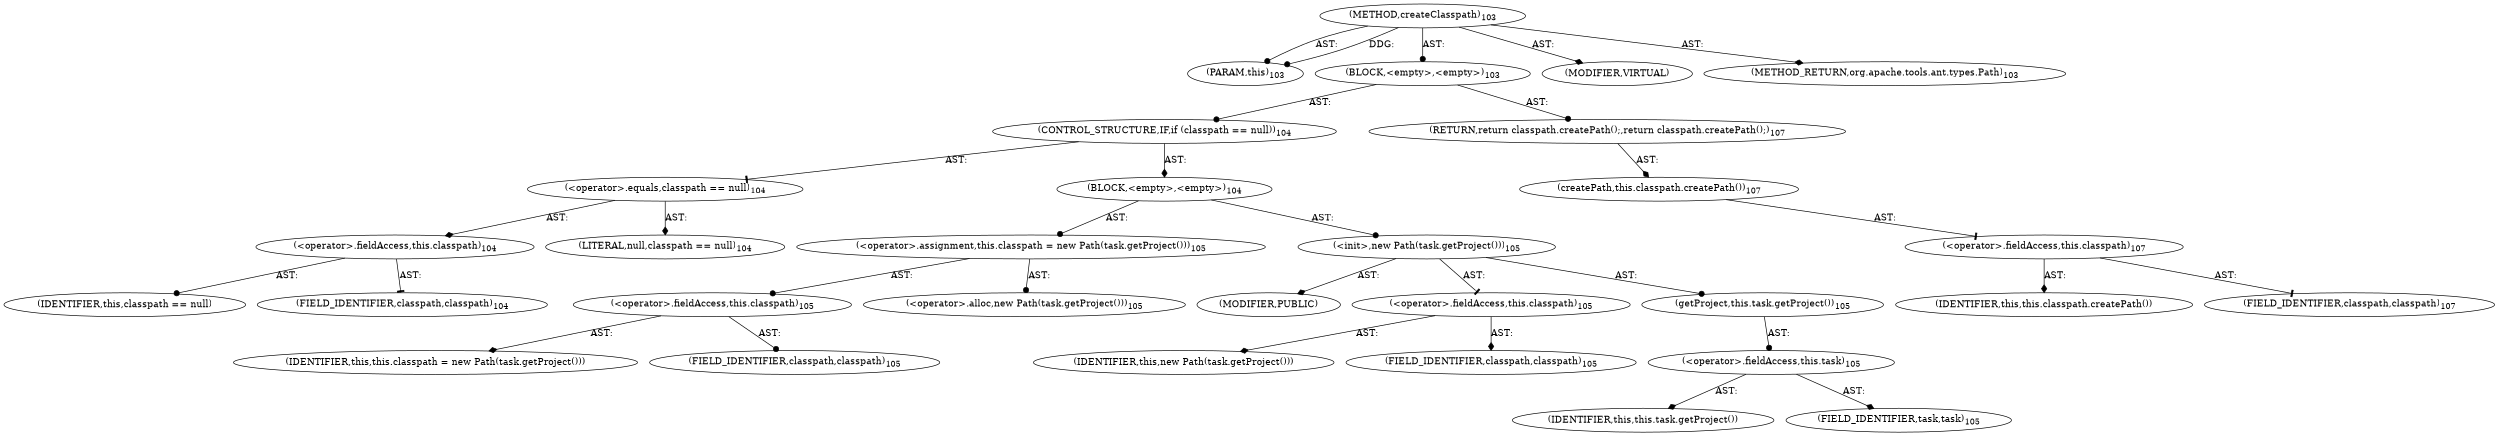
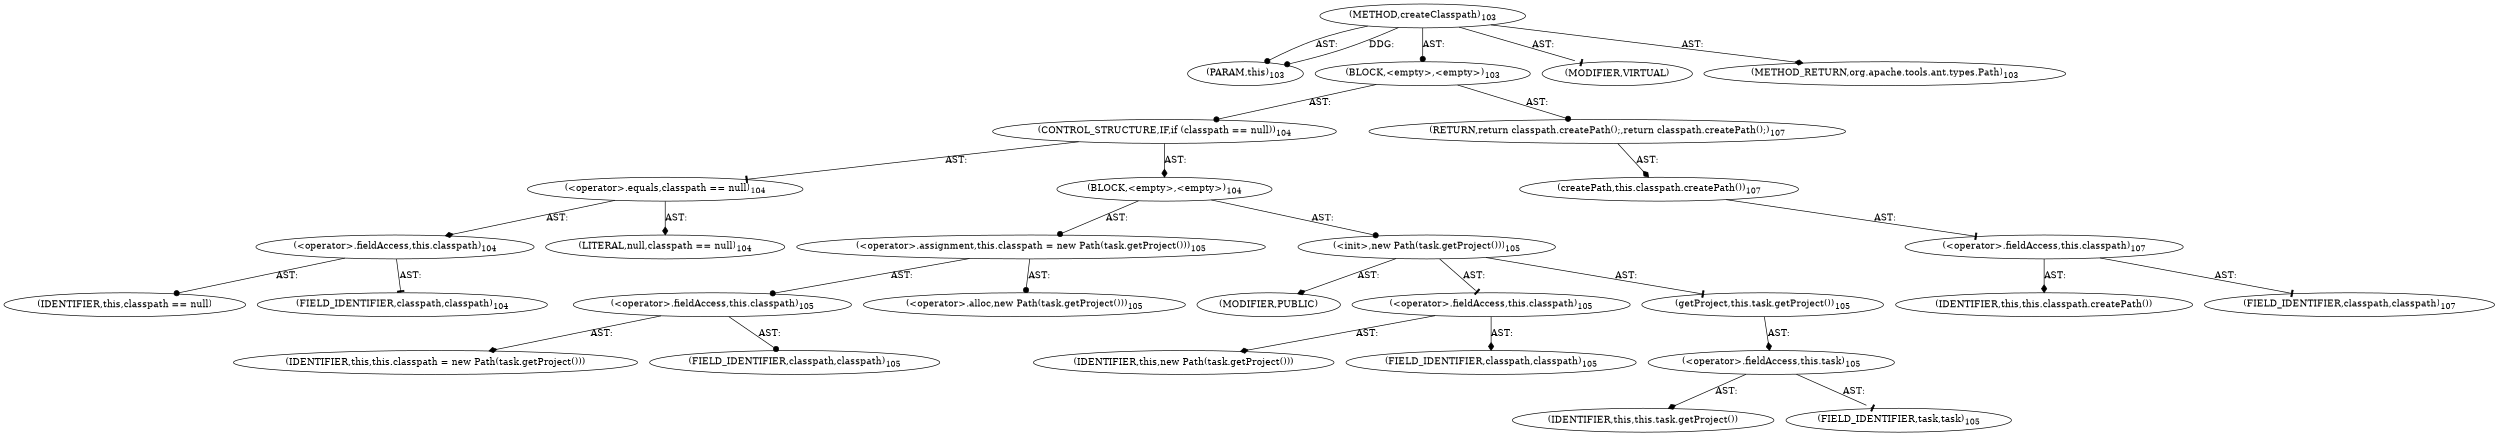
(1517, 44) -> (1517, 44)
(1593, 276) -> (1593, 276)
(1767, 331) -> (1767, 331)
(1831, 390) -> (1831, 390)
